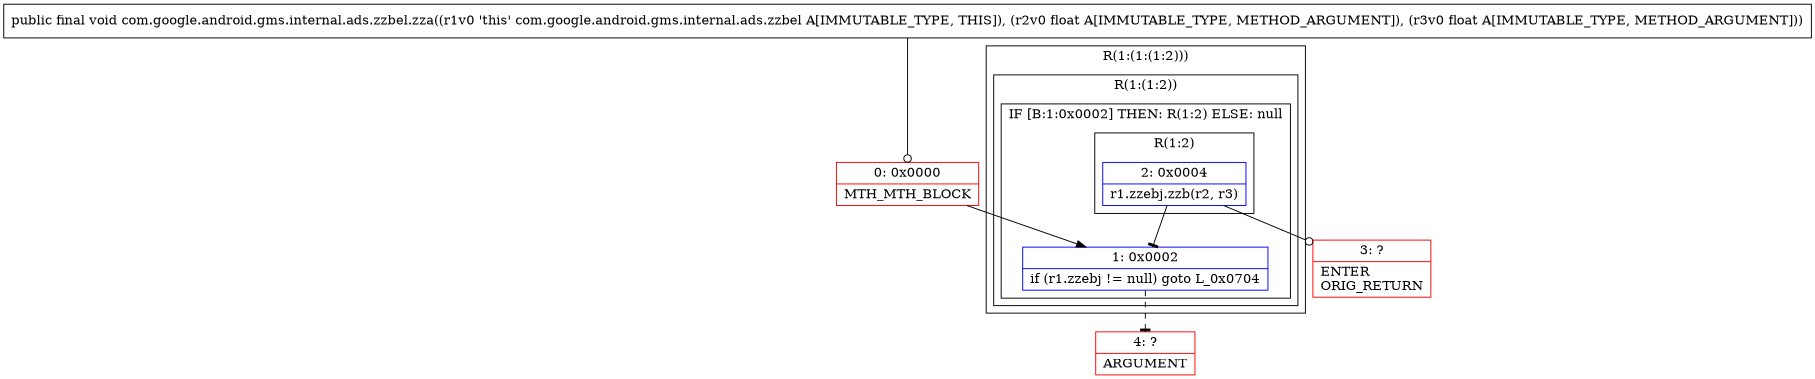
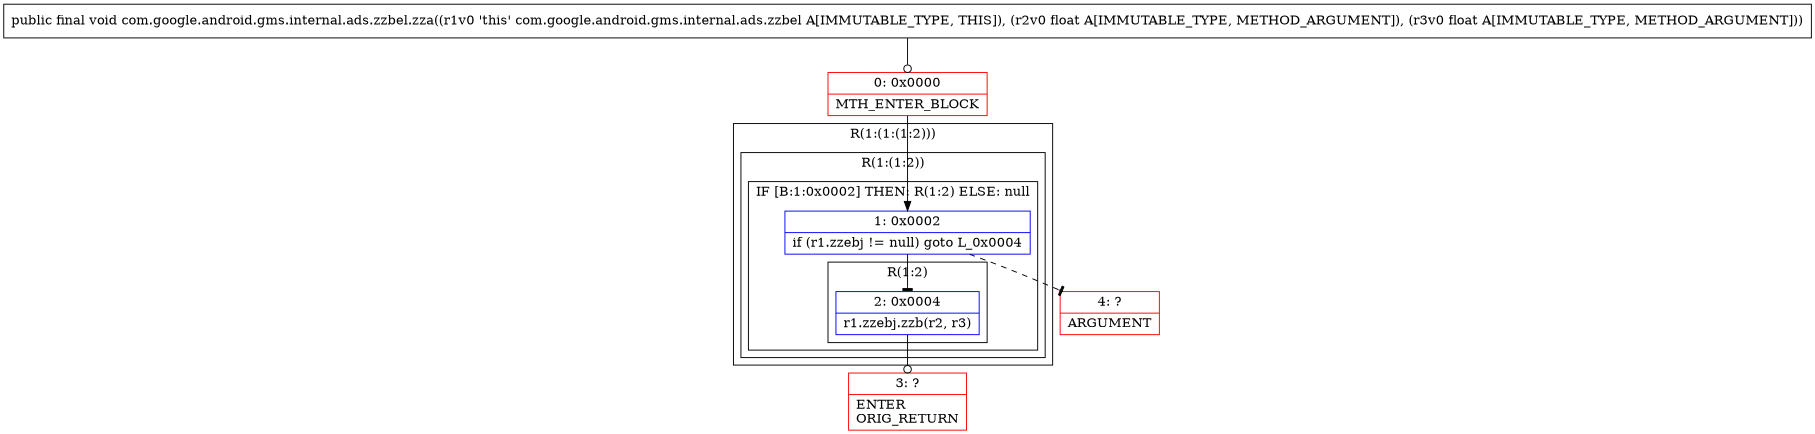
(908, 194) -> (908, 104)
(1161, 224) -> (908, 270)
(1145, 279) -> (908, 243)
